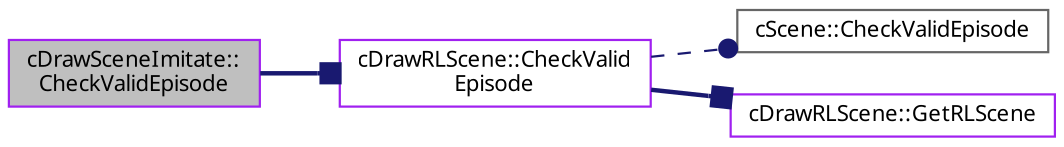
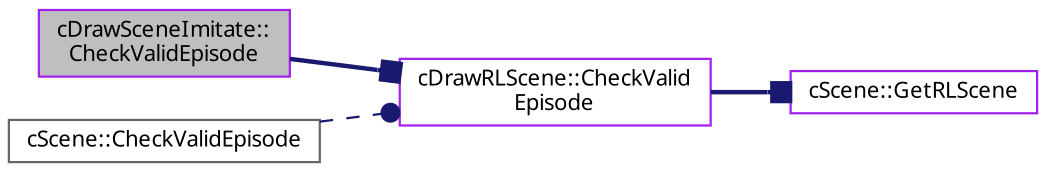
(685, 53) -> (351, 118)
(893, 115) -> (914, 92)
